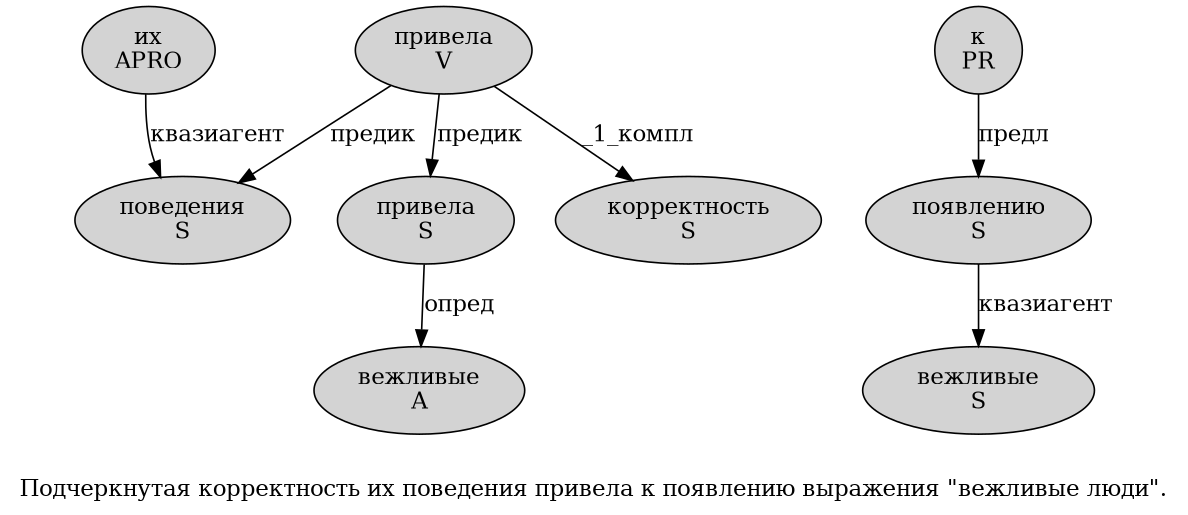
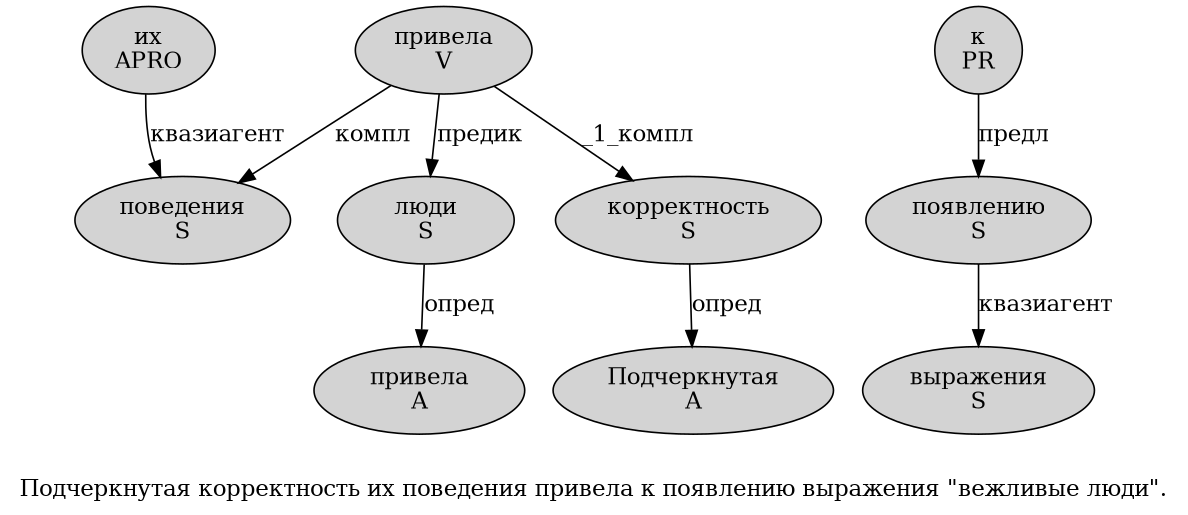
(373, 135) -> (373, 135)
(426, 220) -> (426, 220)
(419, 390) -> (419, 390)
none -> (693, 390)
(979, 390) -> (979, 390)
